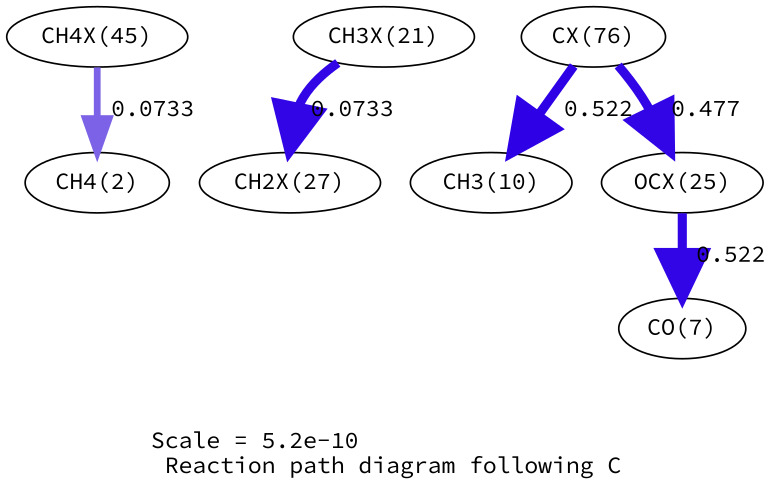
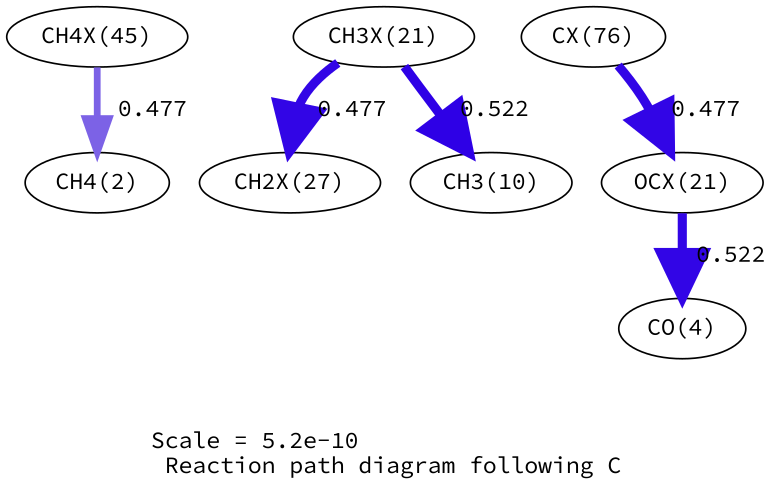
(556, 91) -> (423, 91)
(146, 110) -> (146, 110)
(345, 110) -> (345, 110)
(682, 183) -> (682, 183)
(682, 329) -> (682, 329)
